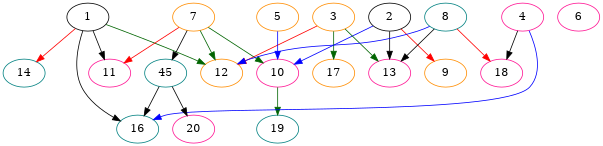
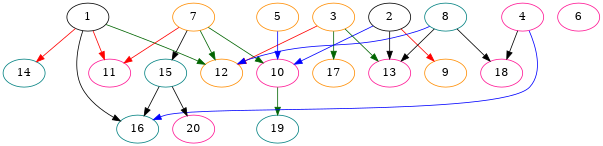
(97, 41) -> (97, 41)
(471, 42) -> (471, 42)
(166, 73) -> (166, 73)
